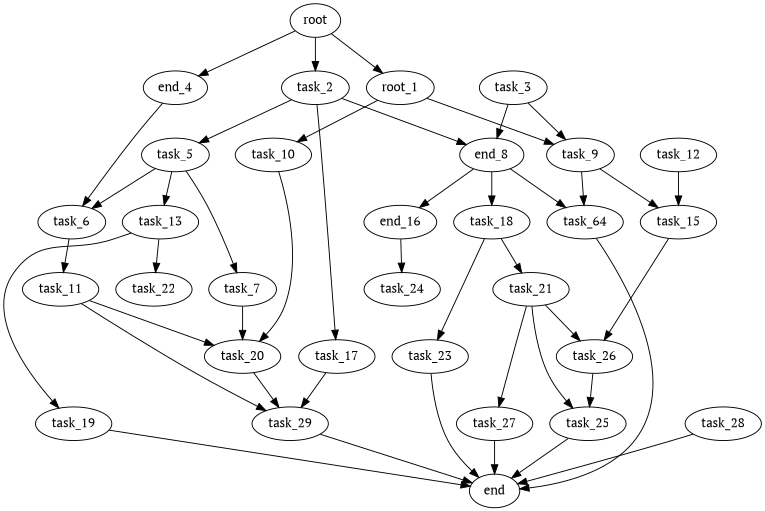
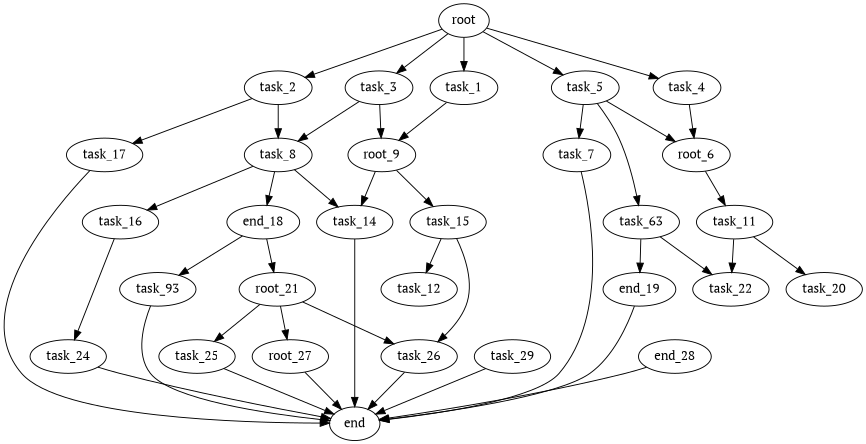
none -> (426, 51)
(175, 88) -> (687, 88)
(400, 88) -> (464, 88)
(250, 119) -> (519, 51)
(273, 155) -> none
(492, 155) -> (278, 155)
(580, 155) -> (382, 155)
(678, 184) -> (436, 251)
(72, 222) -> (696, 155)
(160, 222) -> (641, 222)
(400, 222) -> (120, 222)
(492, 222) -> (263, 222)
(585, 222) -> (355, 222)
(531, 289) -> (277, 289)
(243, 318) -> (568, 360)
(168, 357) -> (733, 251)
(430, 357) -> (158, 289)
(264, 386) -> none
(316, 386) -> (53, 392)
(592, 386) -> (390, 387)
none -> (209, 394)
(74, 424) -> (639, 289)
(495, 424) -> (290, 357)
(723, 424) -> (675, 357)
